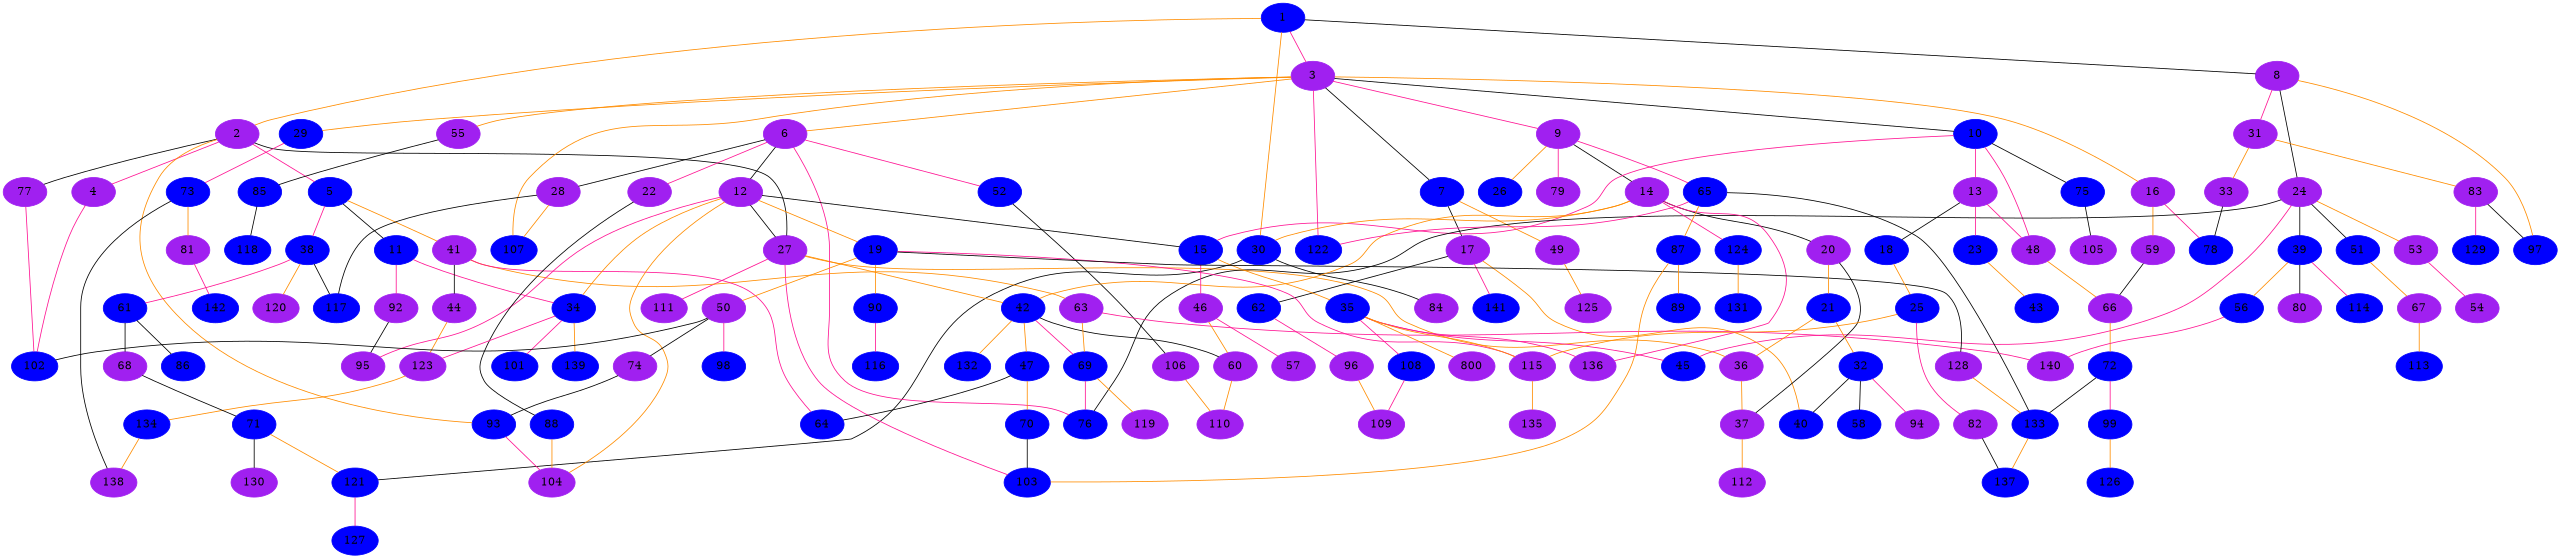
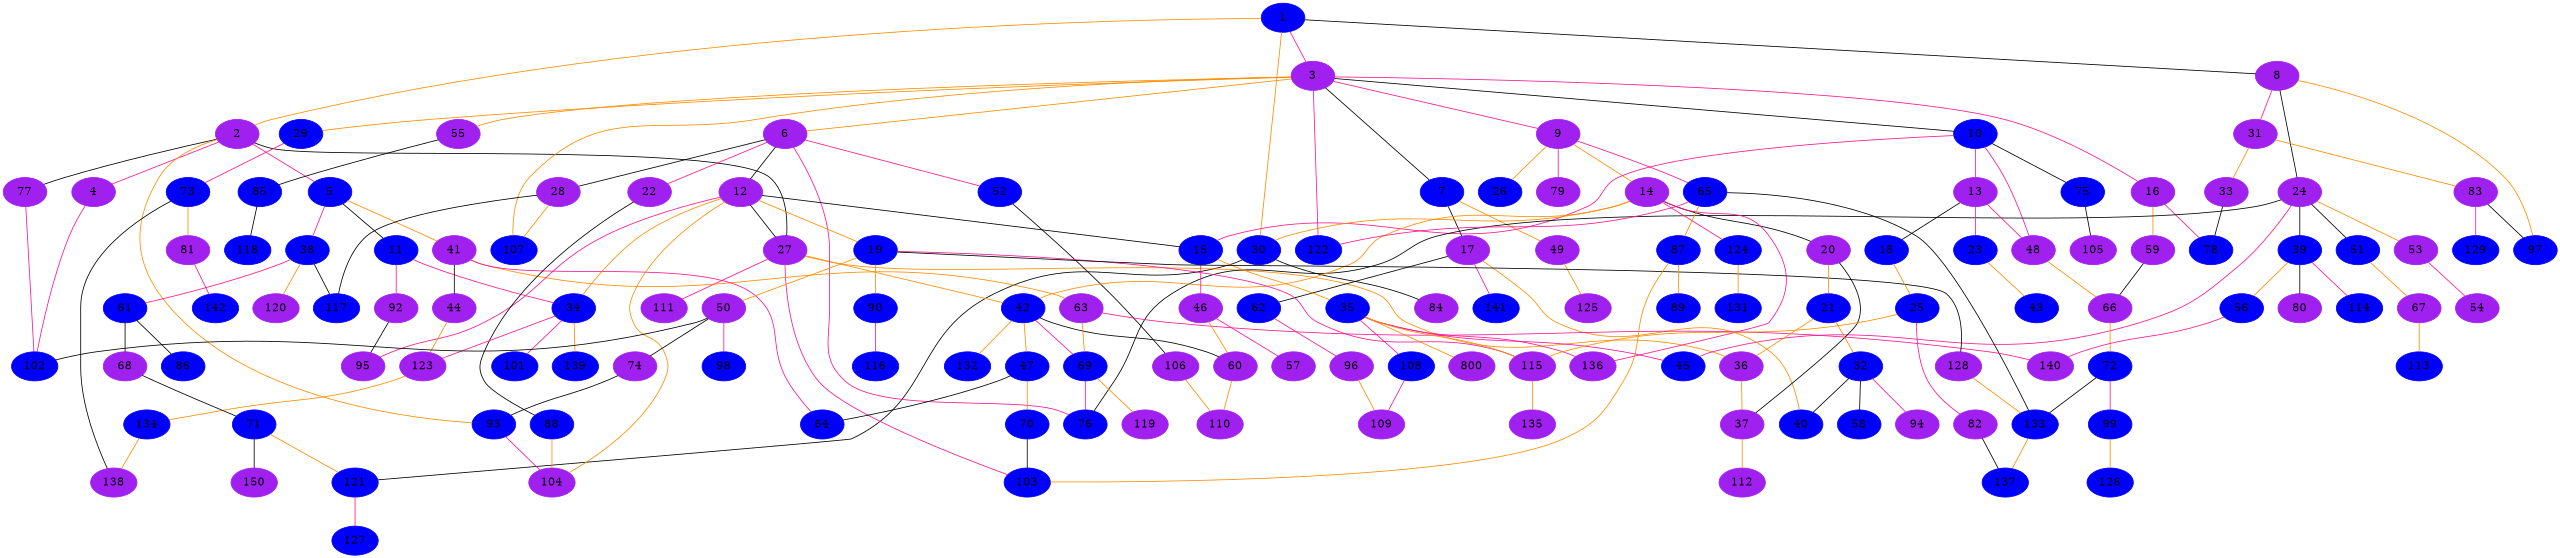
(1744, 90) -> (1744, 90)
(1603, 163) -> (1603, 163)
(254, 483) -> (254, 483)
